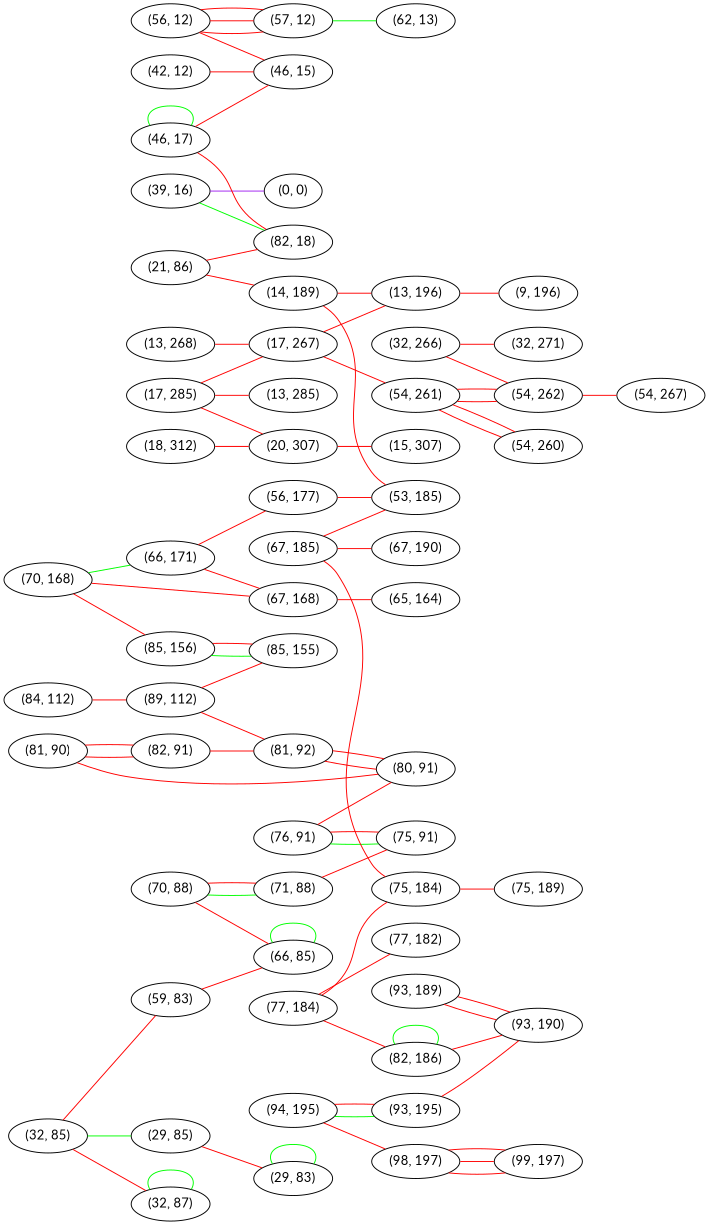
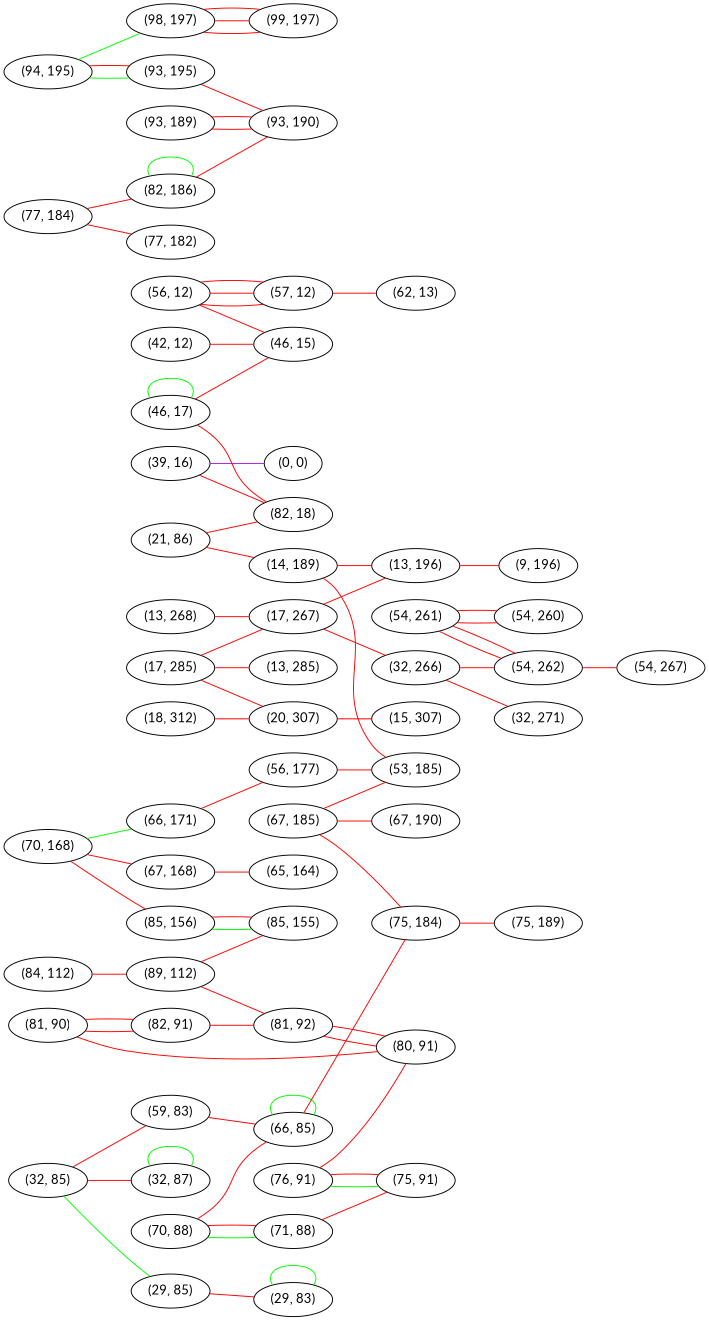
(354, 21) -> (354, 293)
(232, 217) -> (232, 489)
(348, 367) -> (348, 640)
(232, 579) -> none
(354, 949) -> (357, 1022)
(354, 1136) -> (109, 46)
